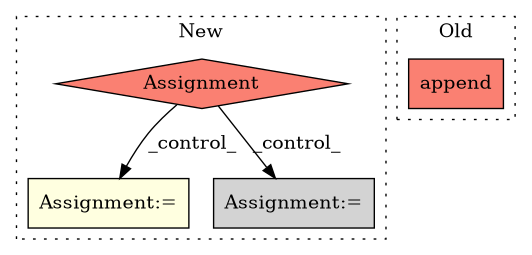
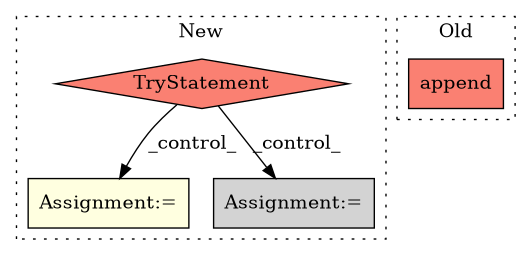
(202, 84) -> (202, 84)
